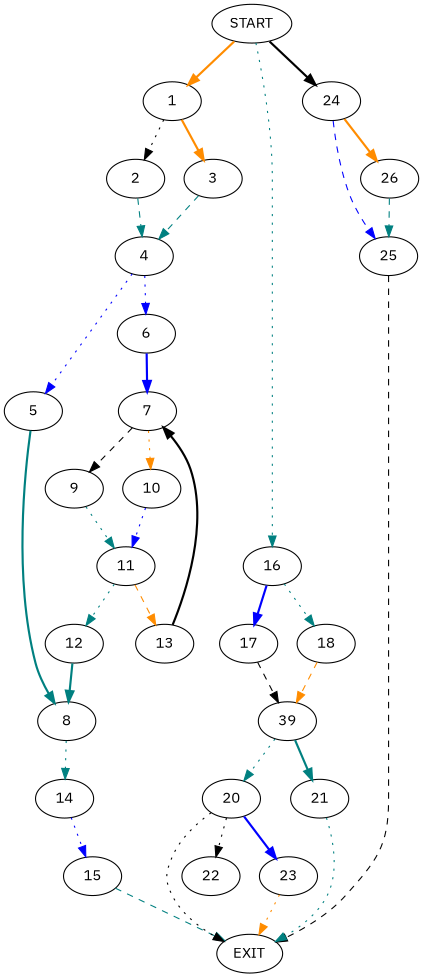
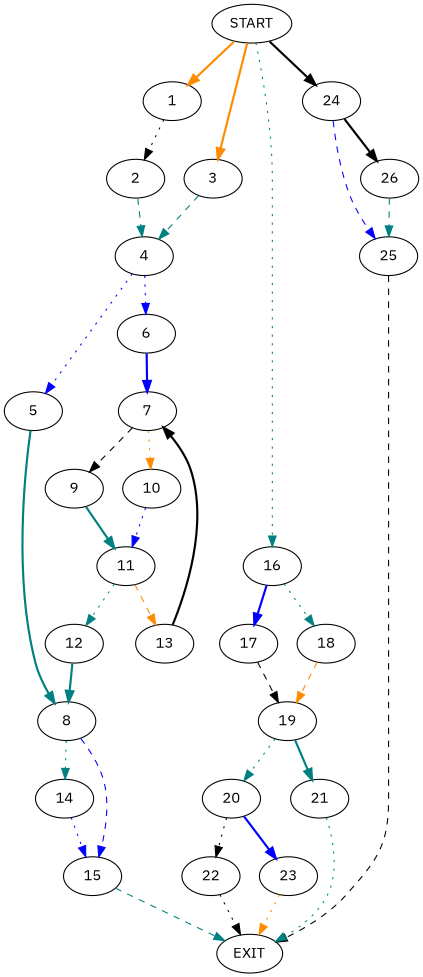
(190, 135) -> (234, 96)
(357, 136) -> (357, 136)
(97, 523) -> (97, 523)
(287, 721) -> (287, 721)
none -> (106, 790)
(167, 876) -> (228, 910)
